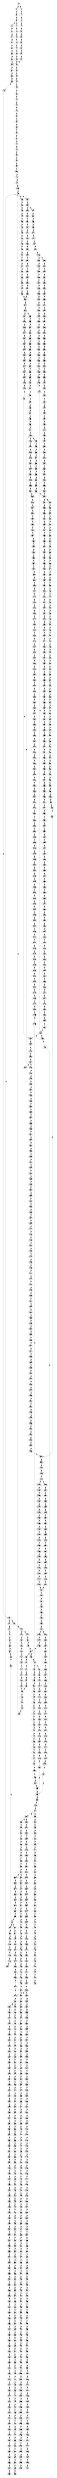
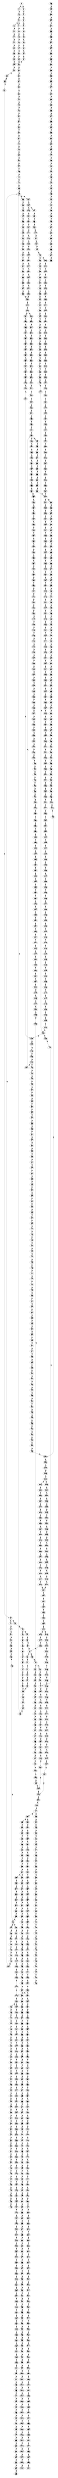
(9, 2213) -> none
